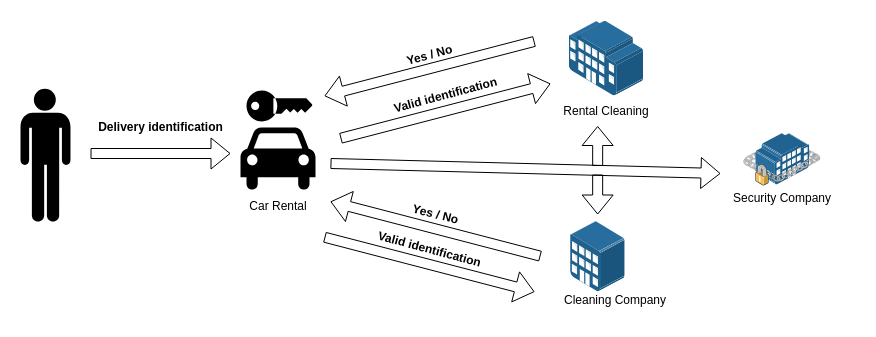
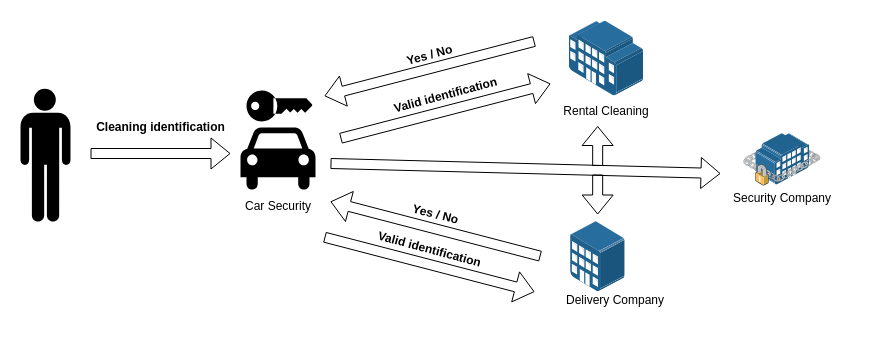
(161, 128) -> (161, 128)
(279, 207) -> (279, 207)
(616, 301) -> (616, 301)
